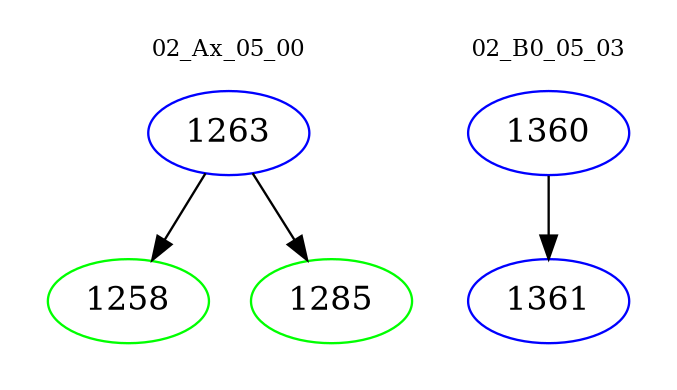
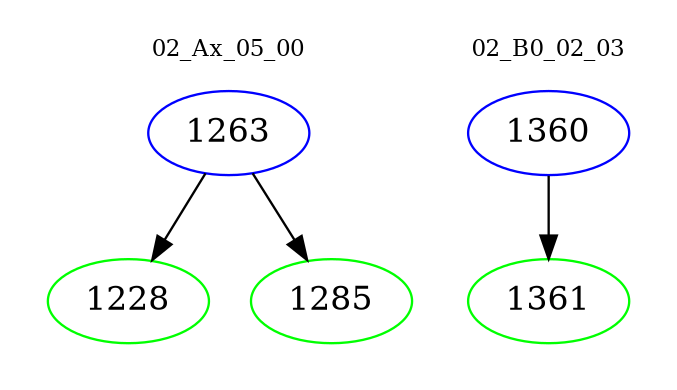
(549, 50) -> (549, 50)
(128, 301) -> (128, 301)
(549, 301) -> (549, 301)
